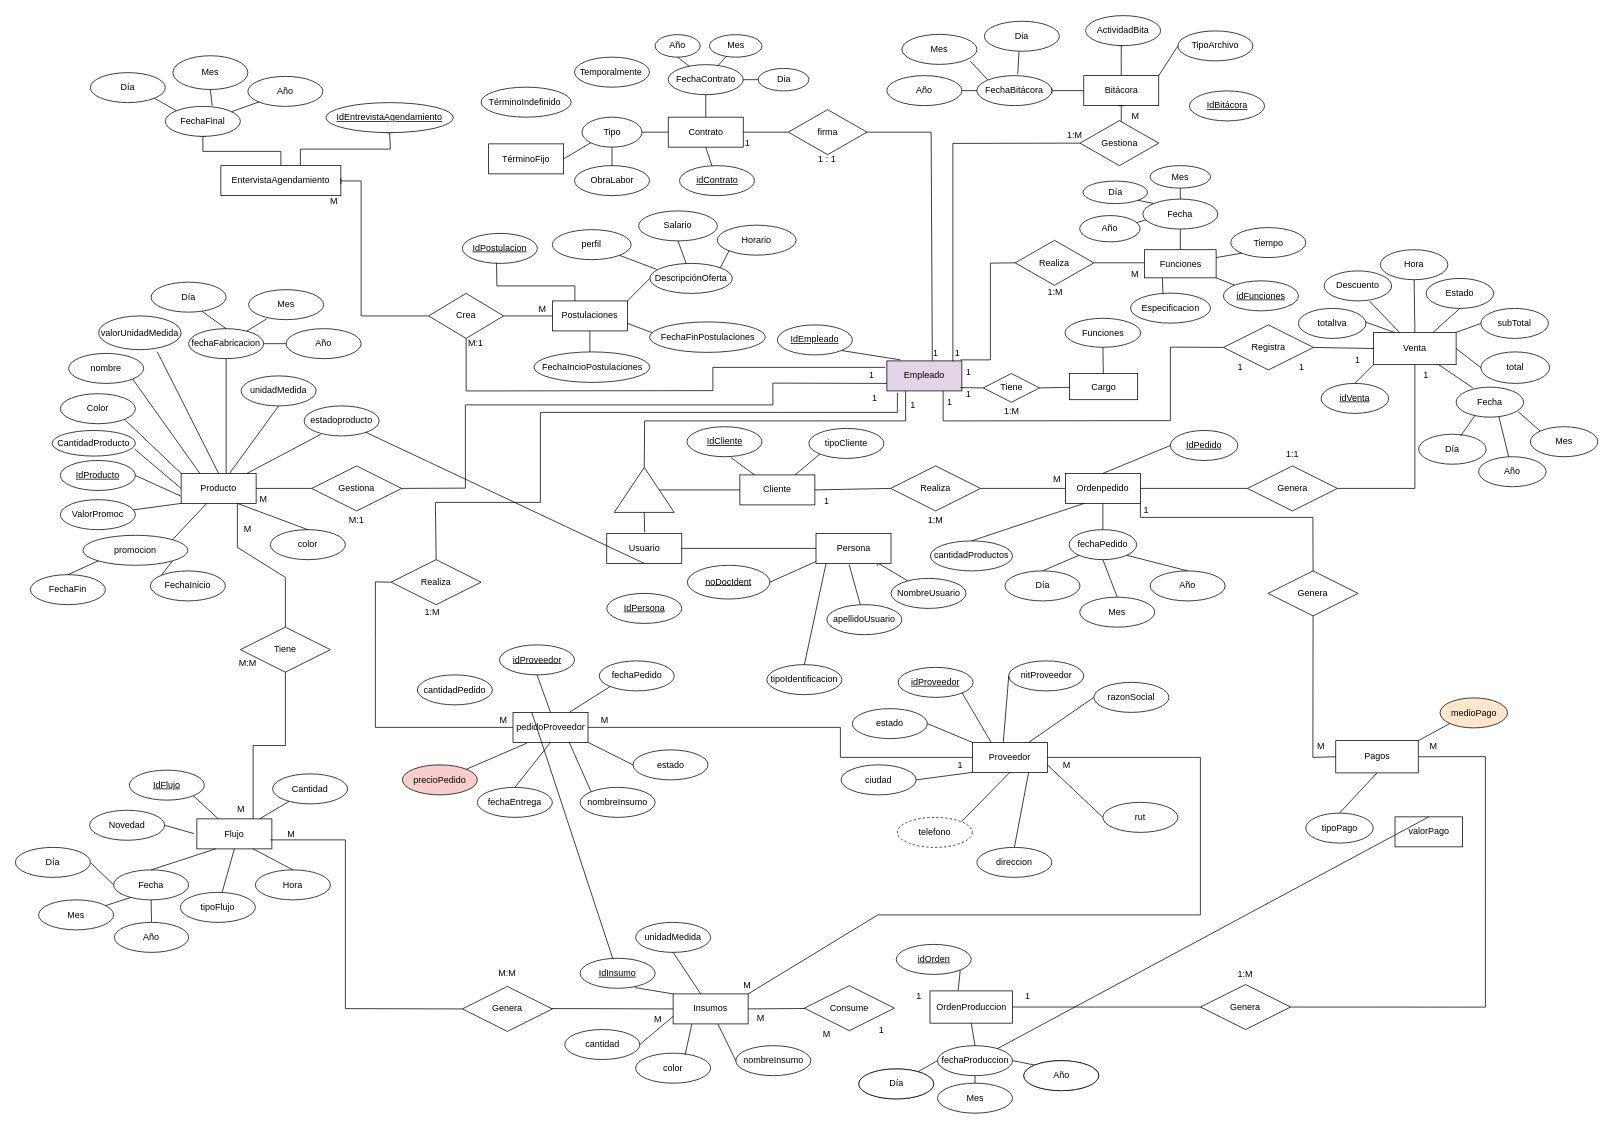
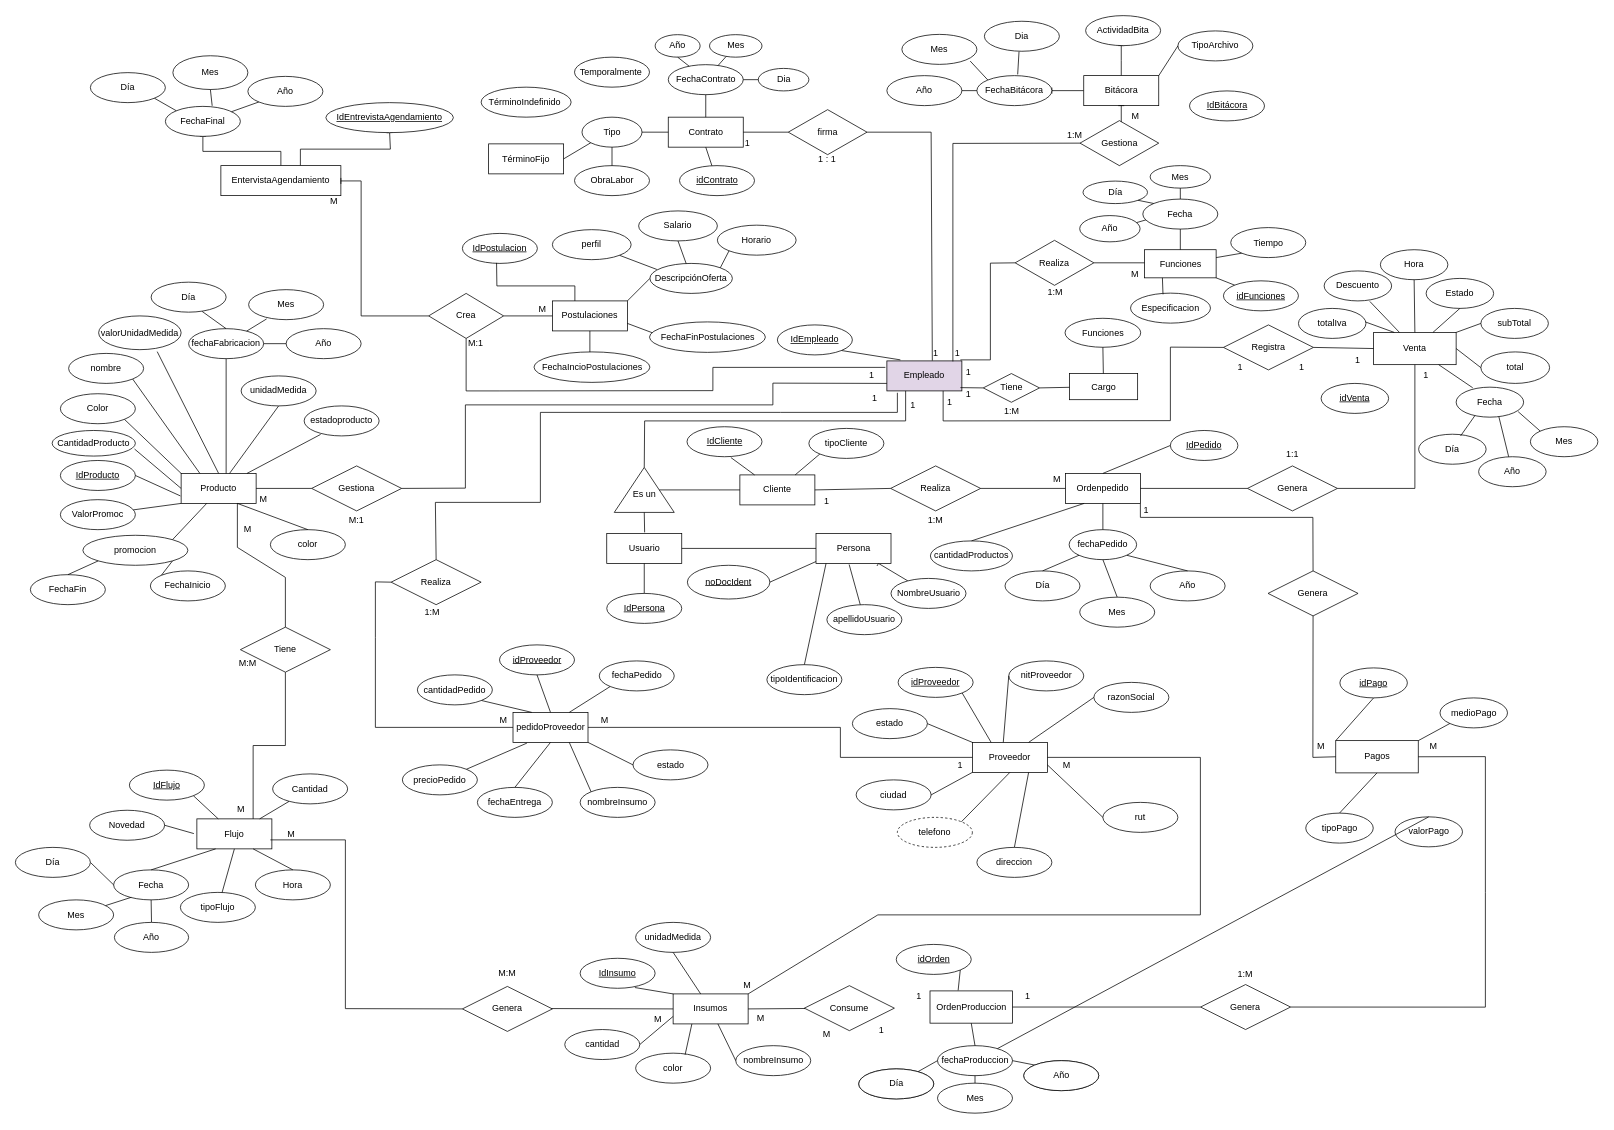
(1364, 374) -> none
(438, 466) -> (644, 578)
none -> (644, 494)
none -> (1374, 683)
(1474, 713) -> (1474, 713)
none -> (1355, 719)
(440, 780) -> (440, 780)
(879, 780) -> (894, 795)
(1429, 832) -> (1429, 832)
(572, 835) -> (507, 706)
